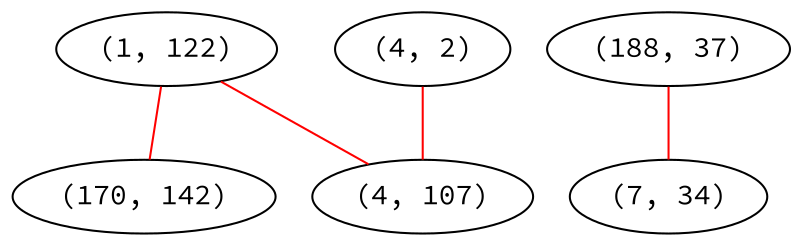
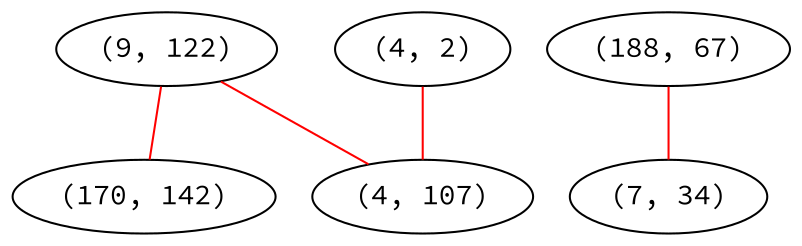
(167, 49) -> (167, 49)
(669, 49) -> (669, 49)
